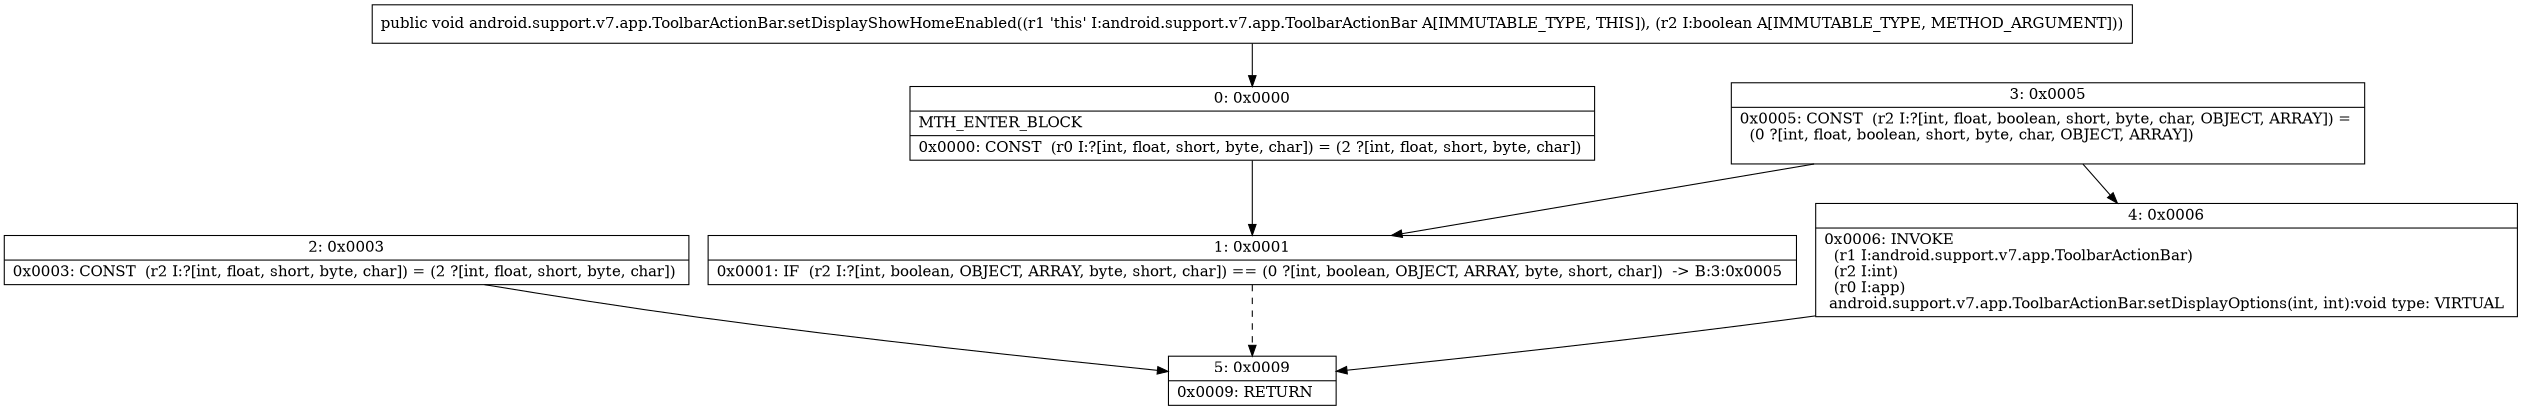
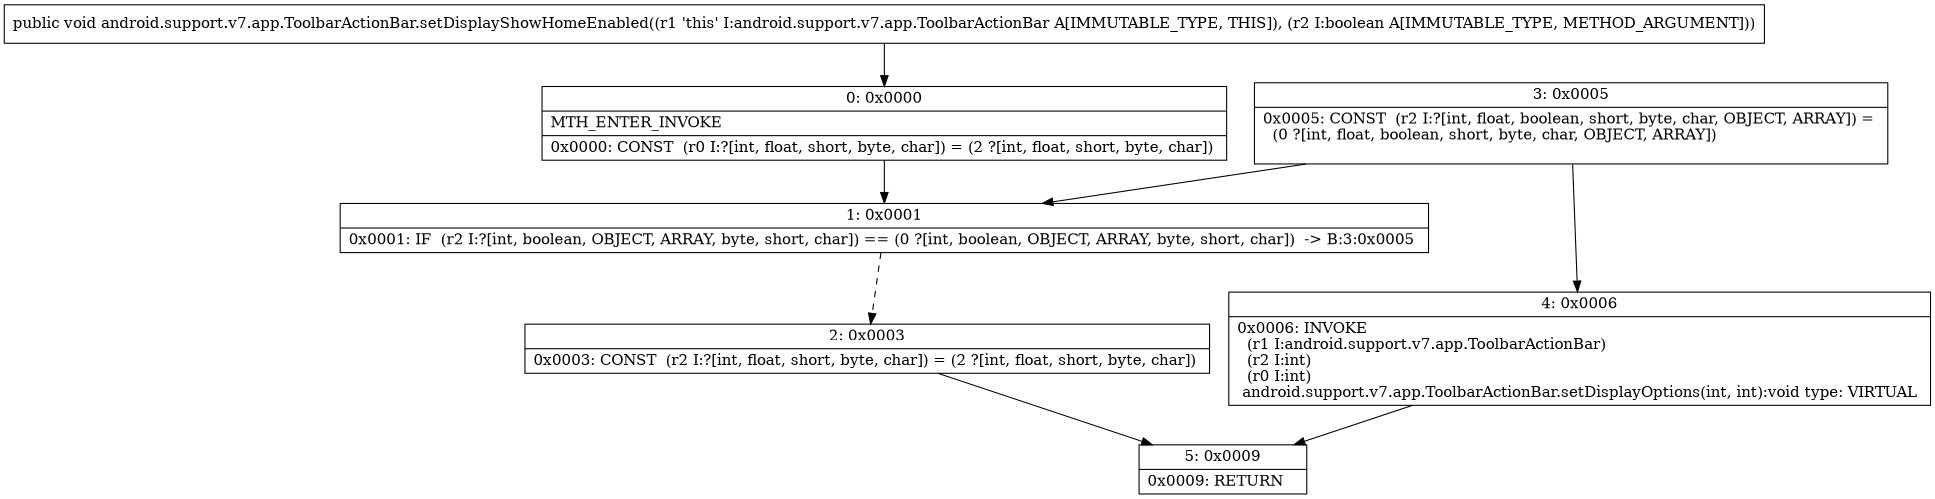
(1001, 123) -> (637, 123)
(1865, 288) -> (1275, 376)
(1252, 315) -> (877, 283)
